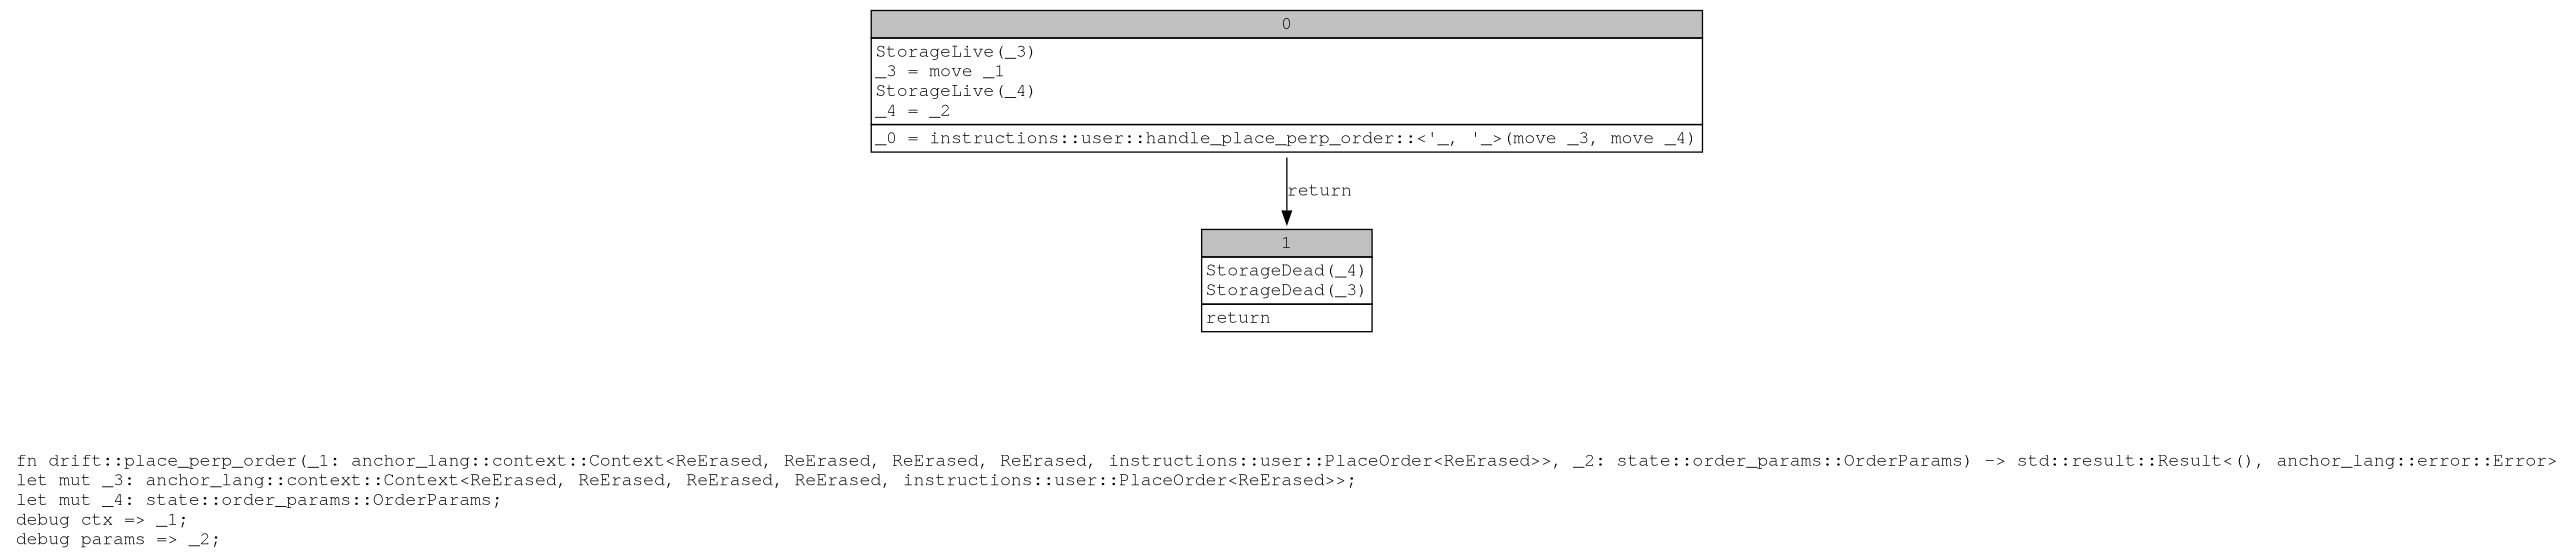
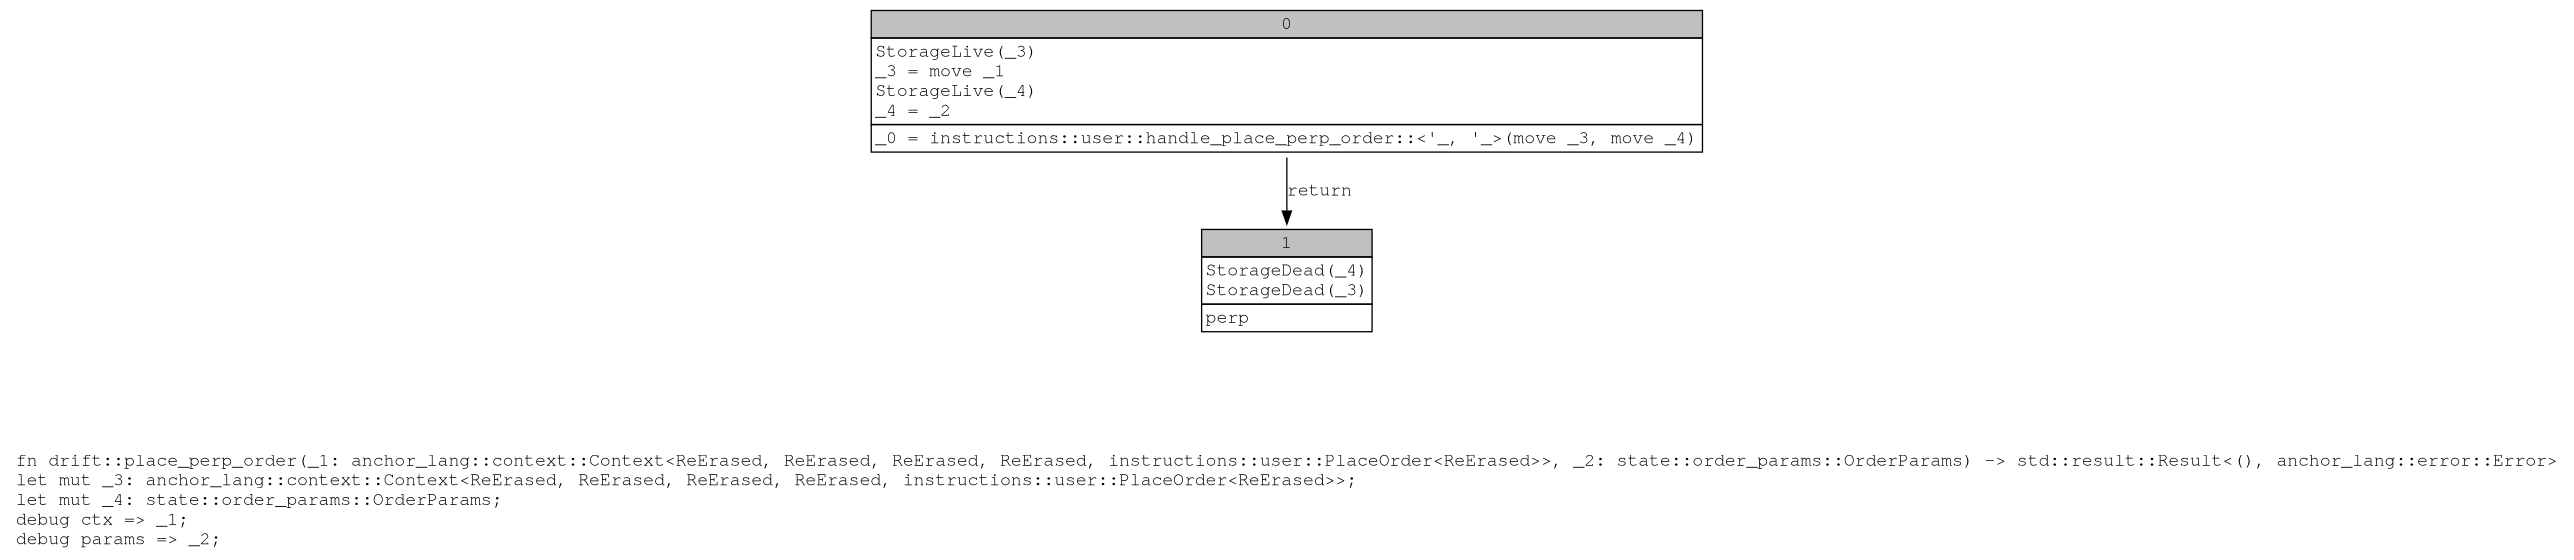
(1238, 317) -> (1228, 317)
